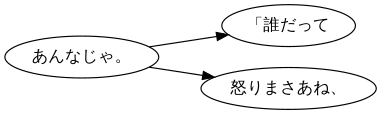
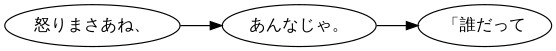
(176, 71) -> (195, 26)
